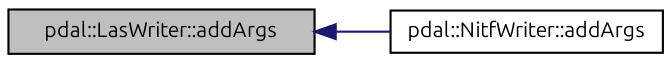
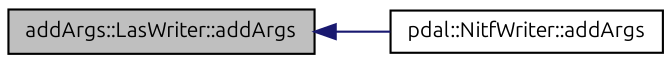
(162, 32) -> (162, 32)
